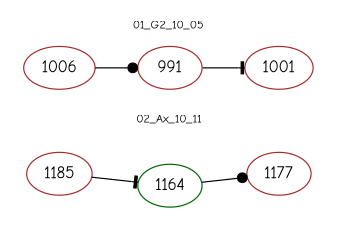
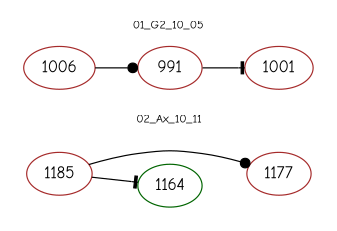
(220, 180) -> (164, 151)
